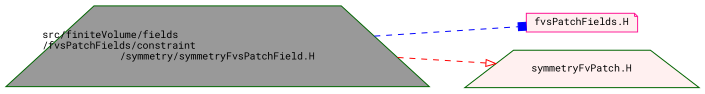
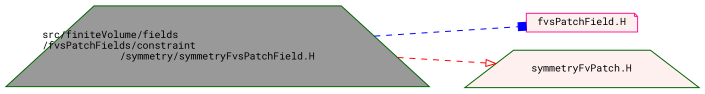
(582, 23) -> (582, 23)
